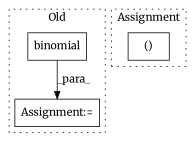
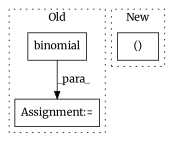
(149, 18) -> (138, 18)
